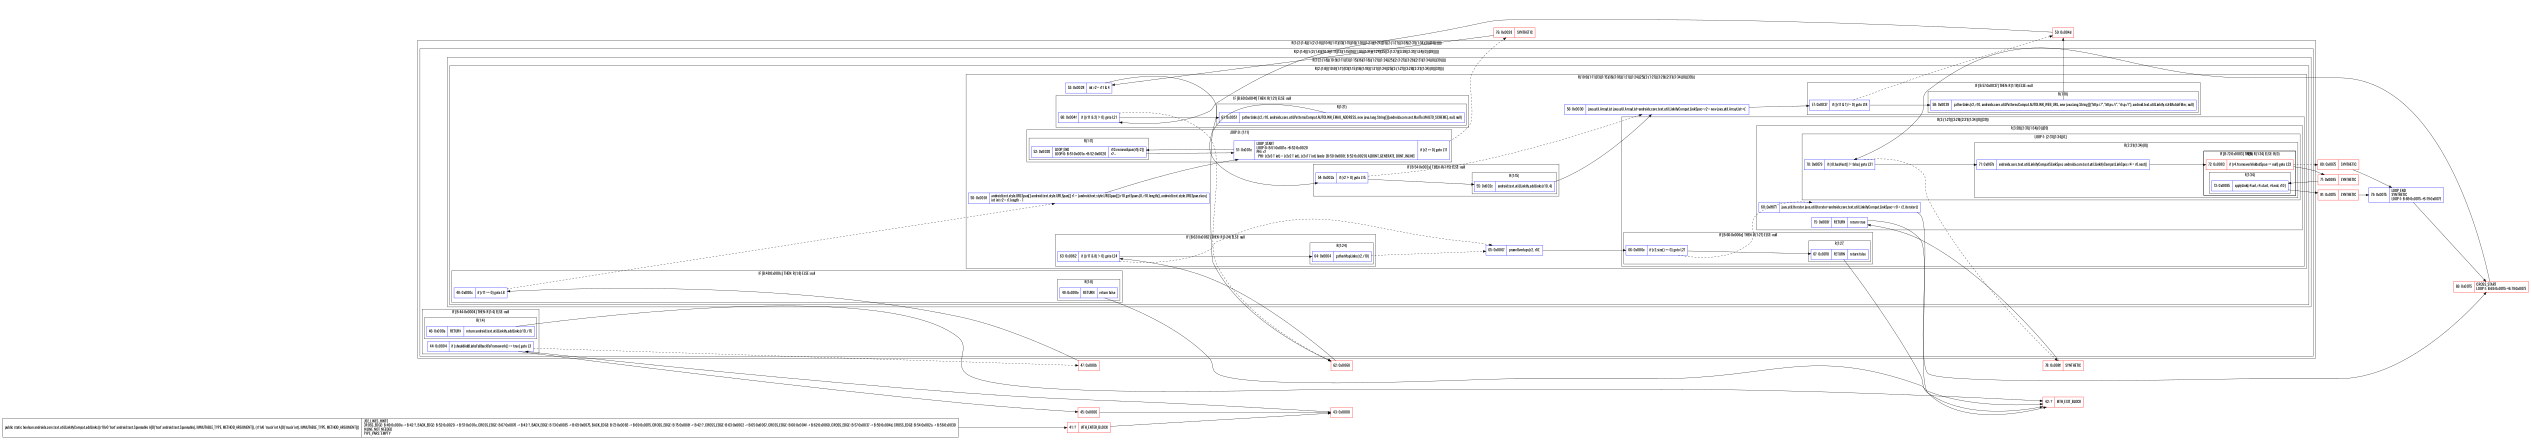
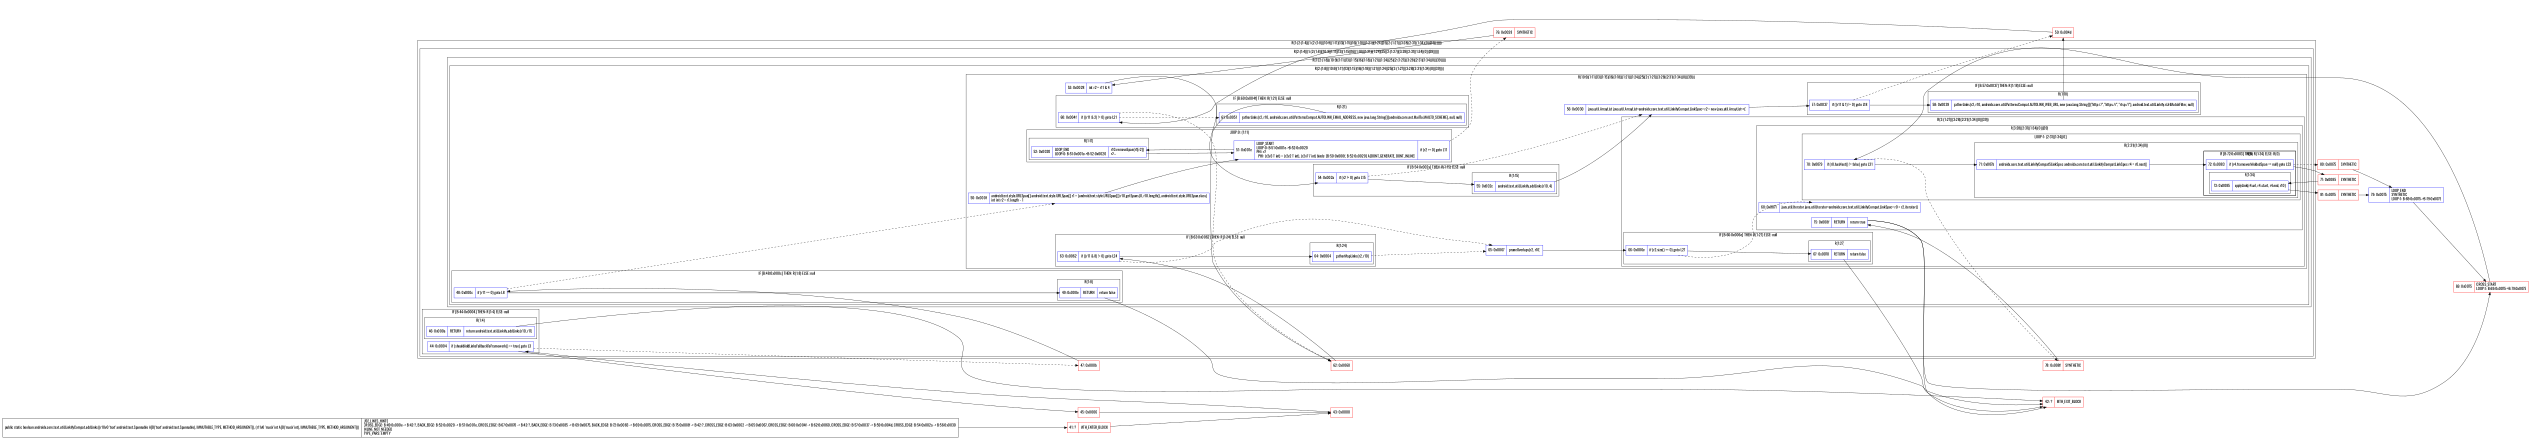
(1168, 118) -> (1168, 118)
(2250, 165) -> (2250, 165)
none -> (796, 293)
(2138, 380) -> (2137, 390)
